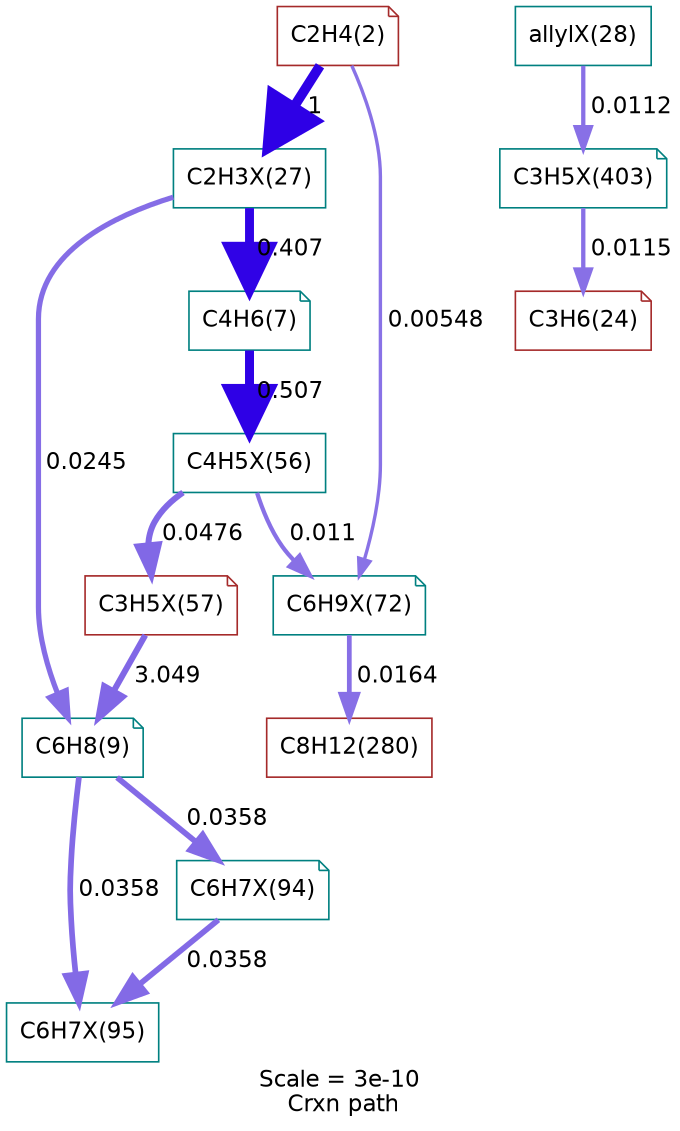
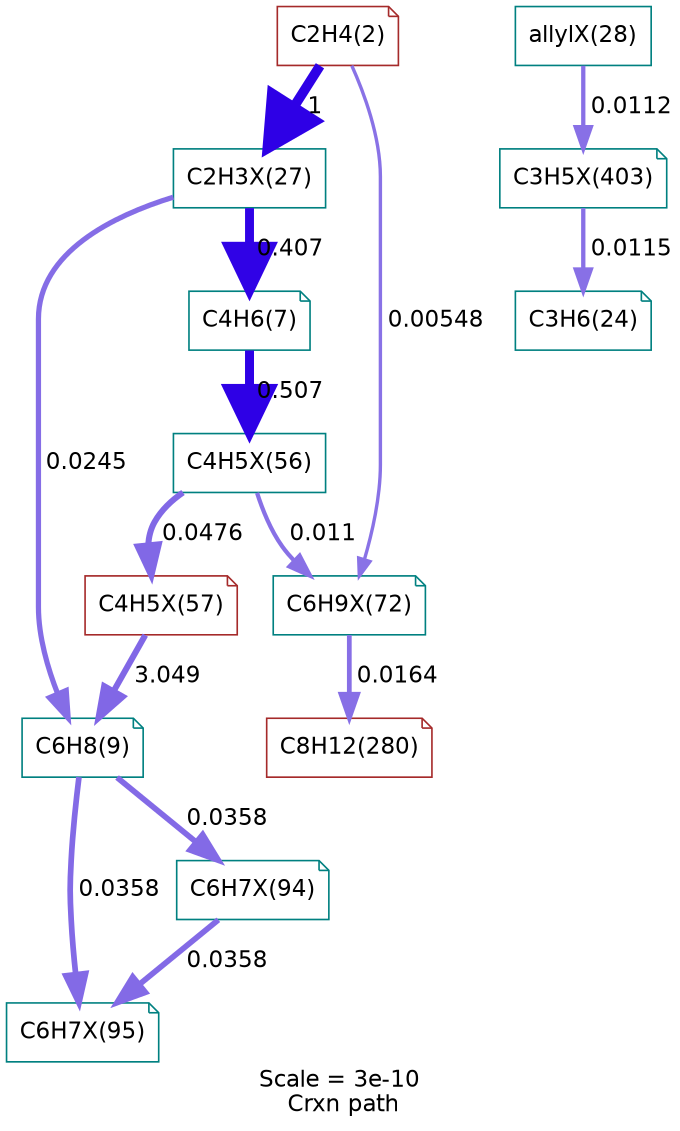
(583, 321) -> (583, 321)
(161, 605) -> (161, 605)
(349, 748) -> (349, 748)
(83, 1032) -> (83, 1032)
